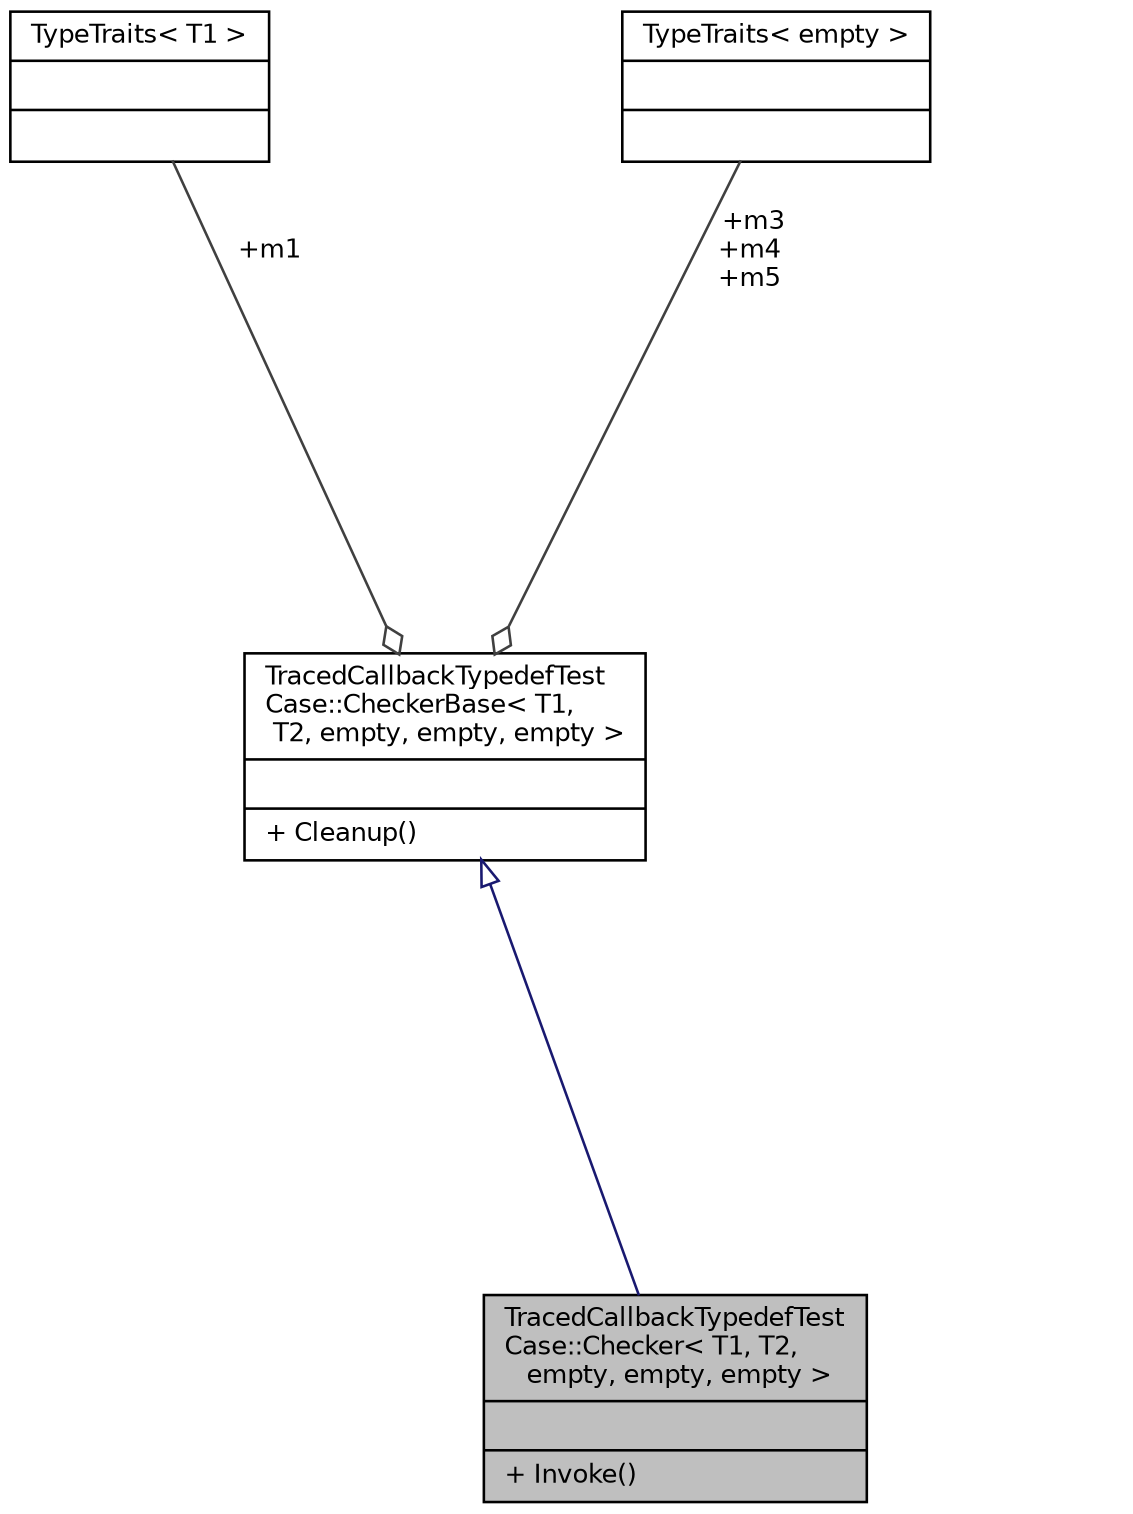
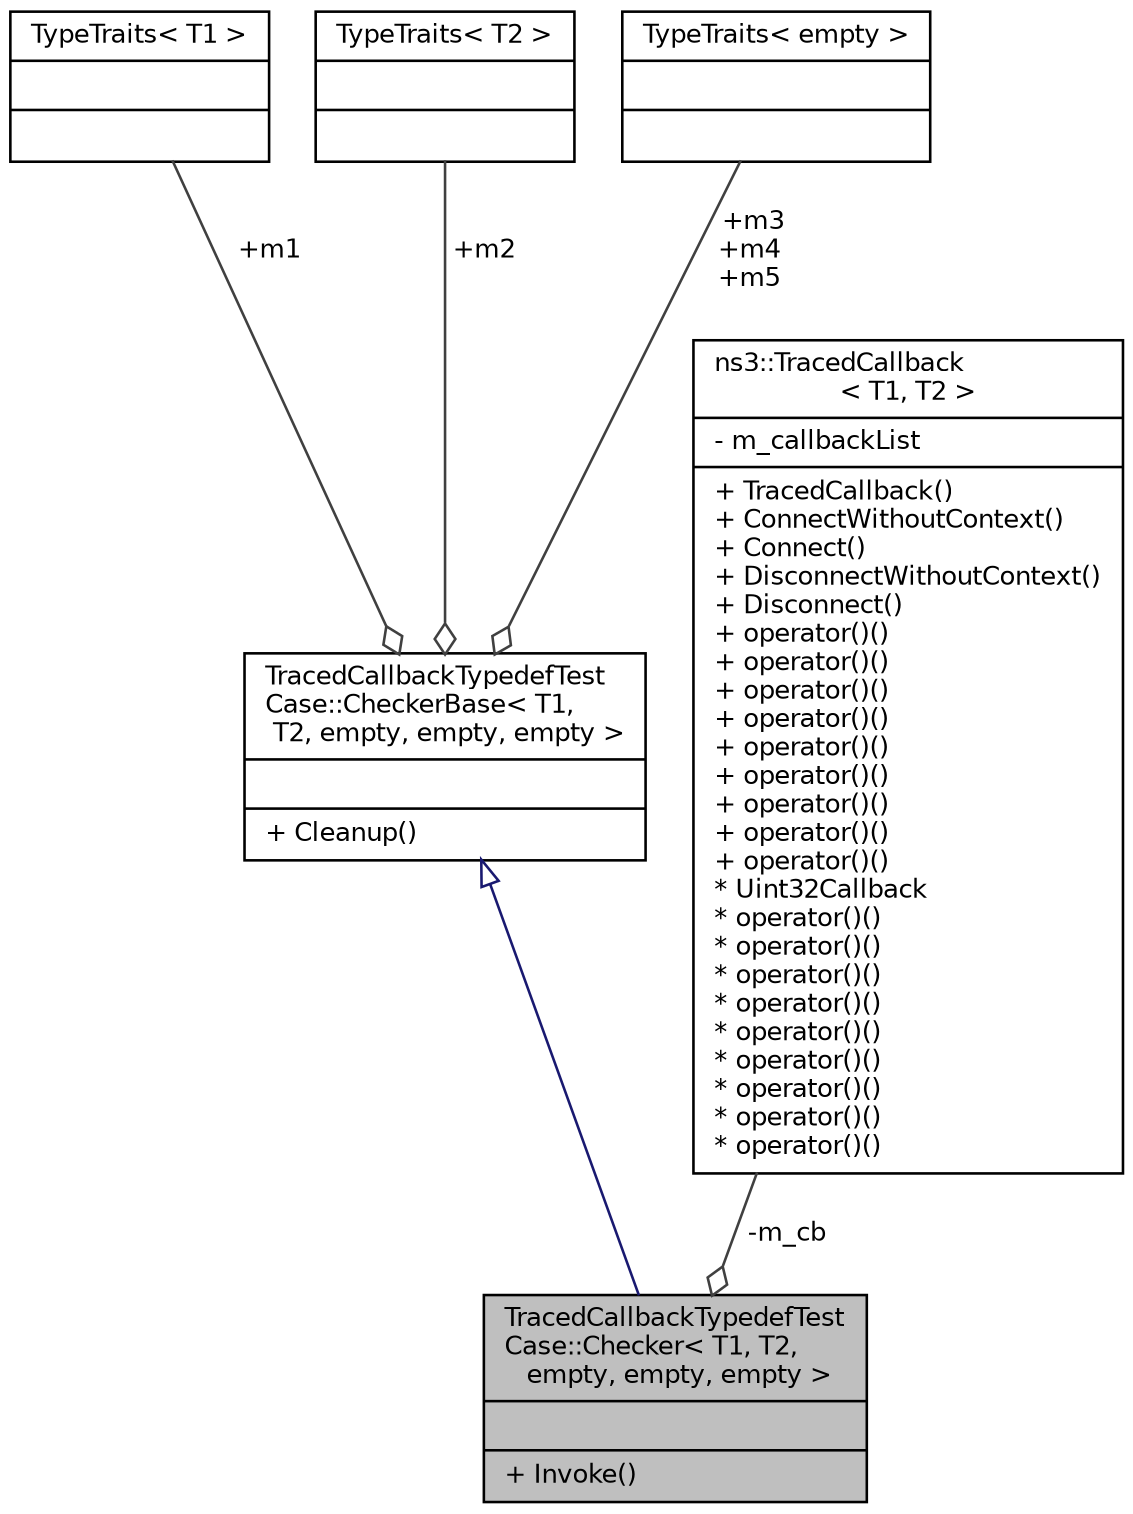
none -> (445, 87)
none -> (908, 757)
